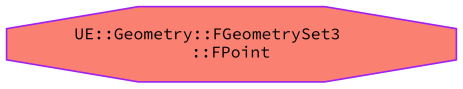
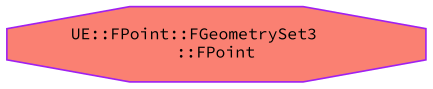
(231, 44) -> (216, 44)
